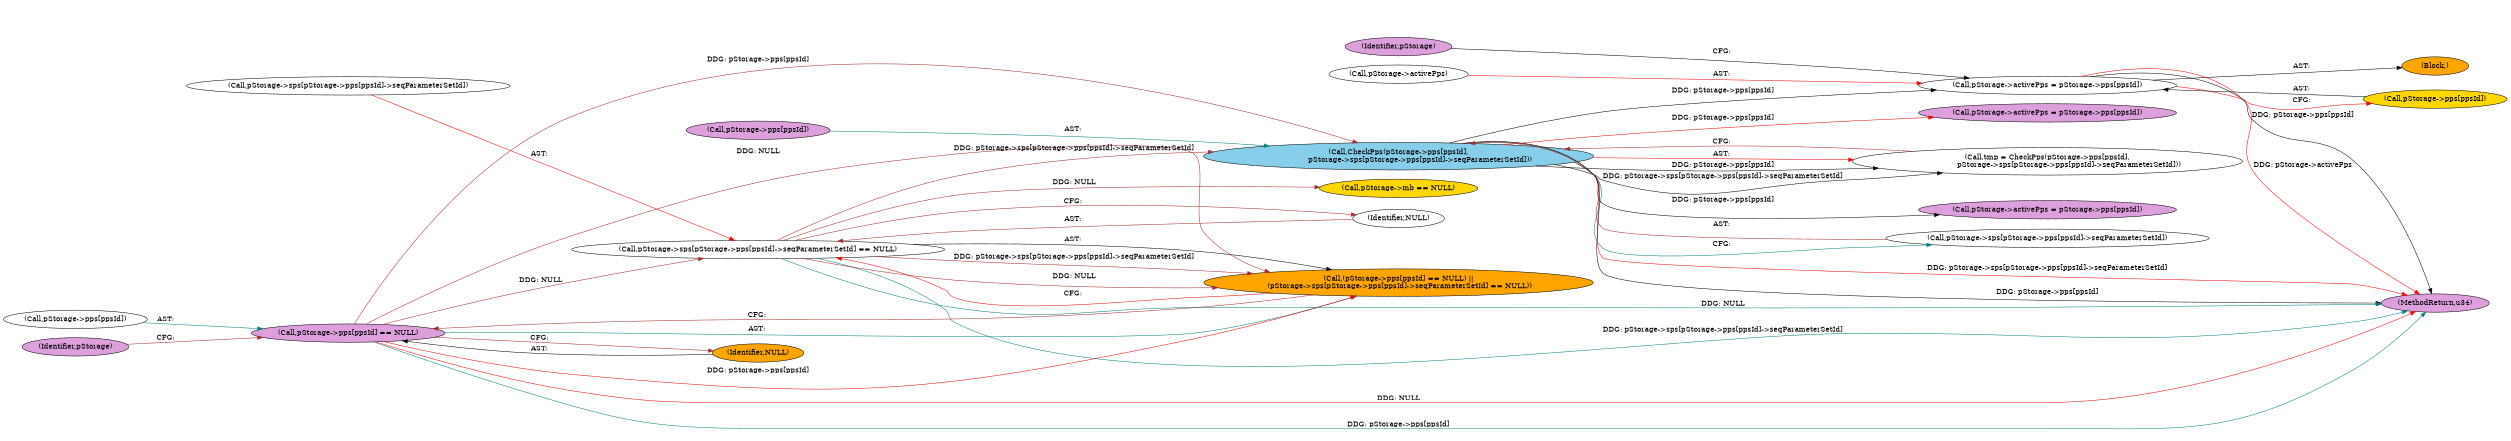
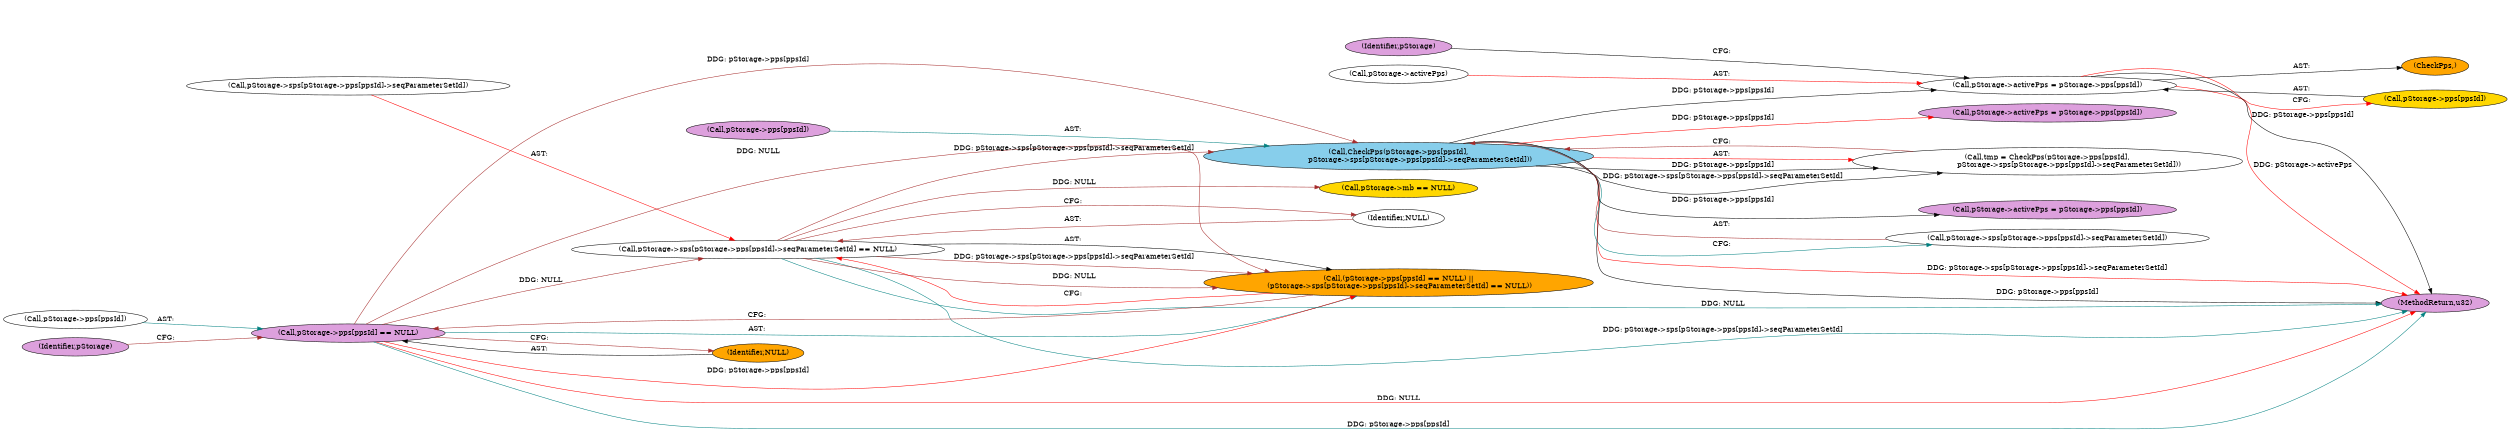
(2435, 66) -> (2435, 66)
(2435, 303) -> (2435, 303)
